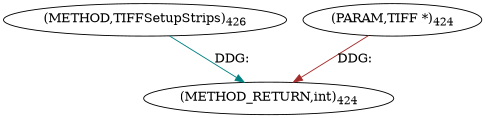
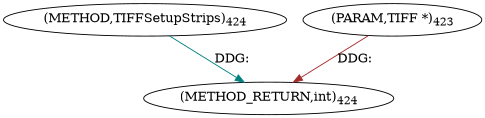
(236, 19) -> (236, 19)
(443, 19) -> (443, 19)
